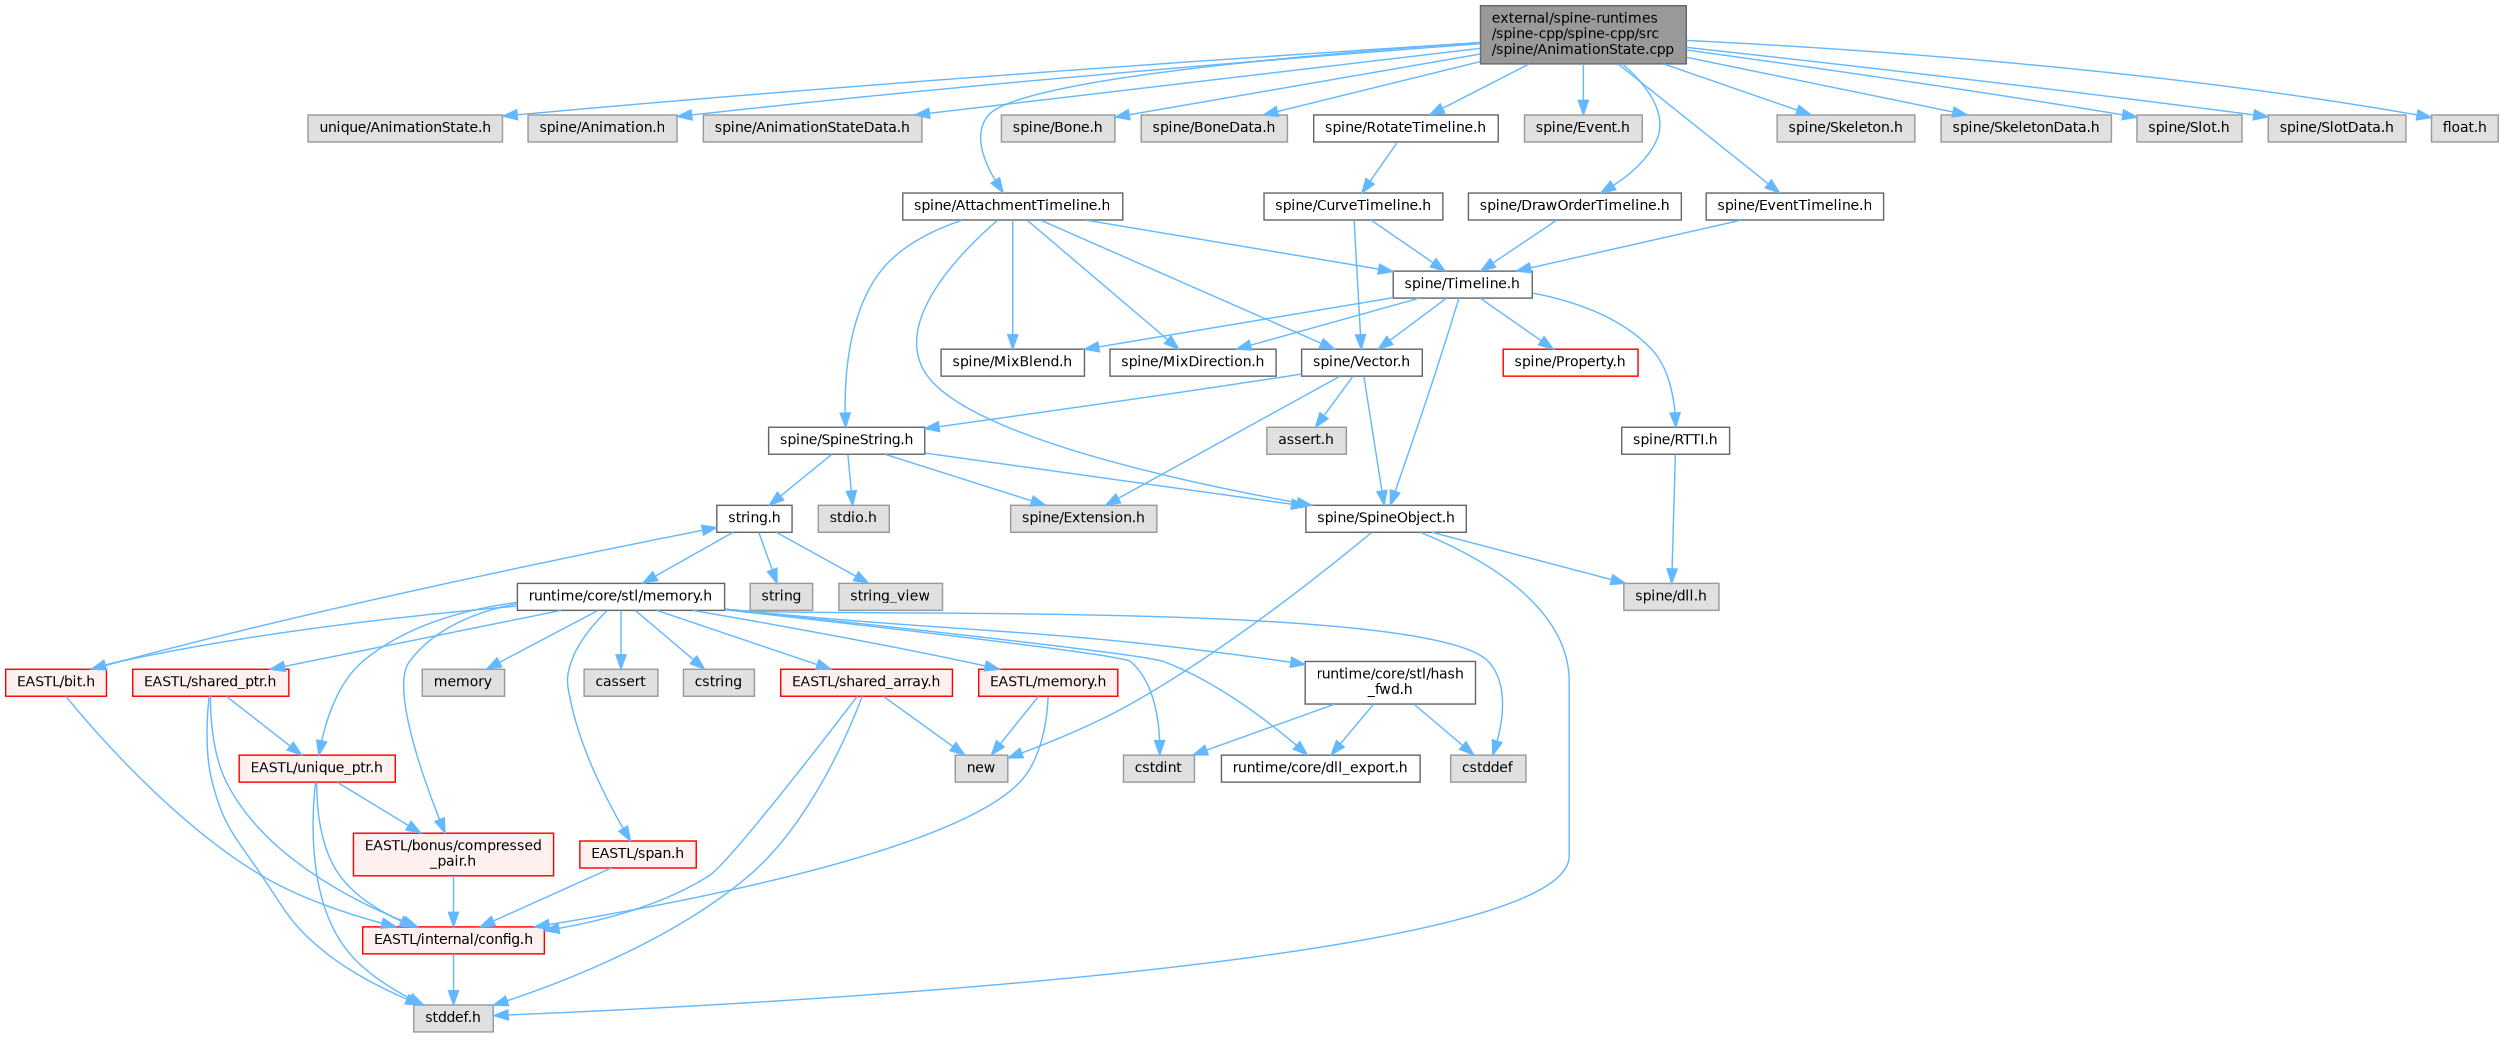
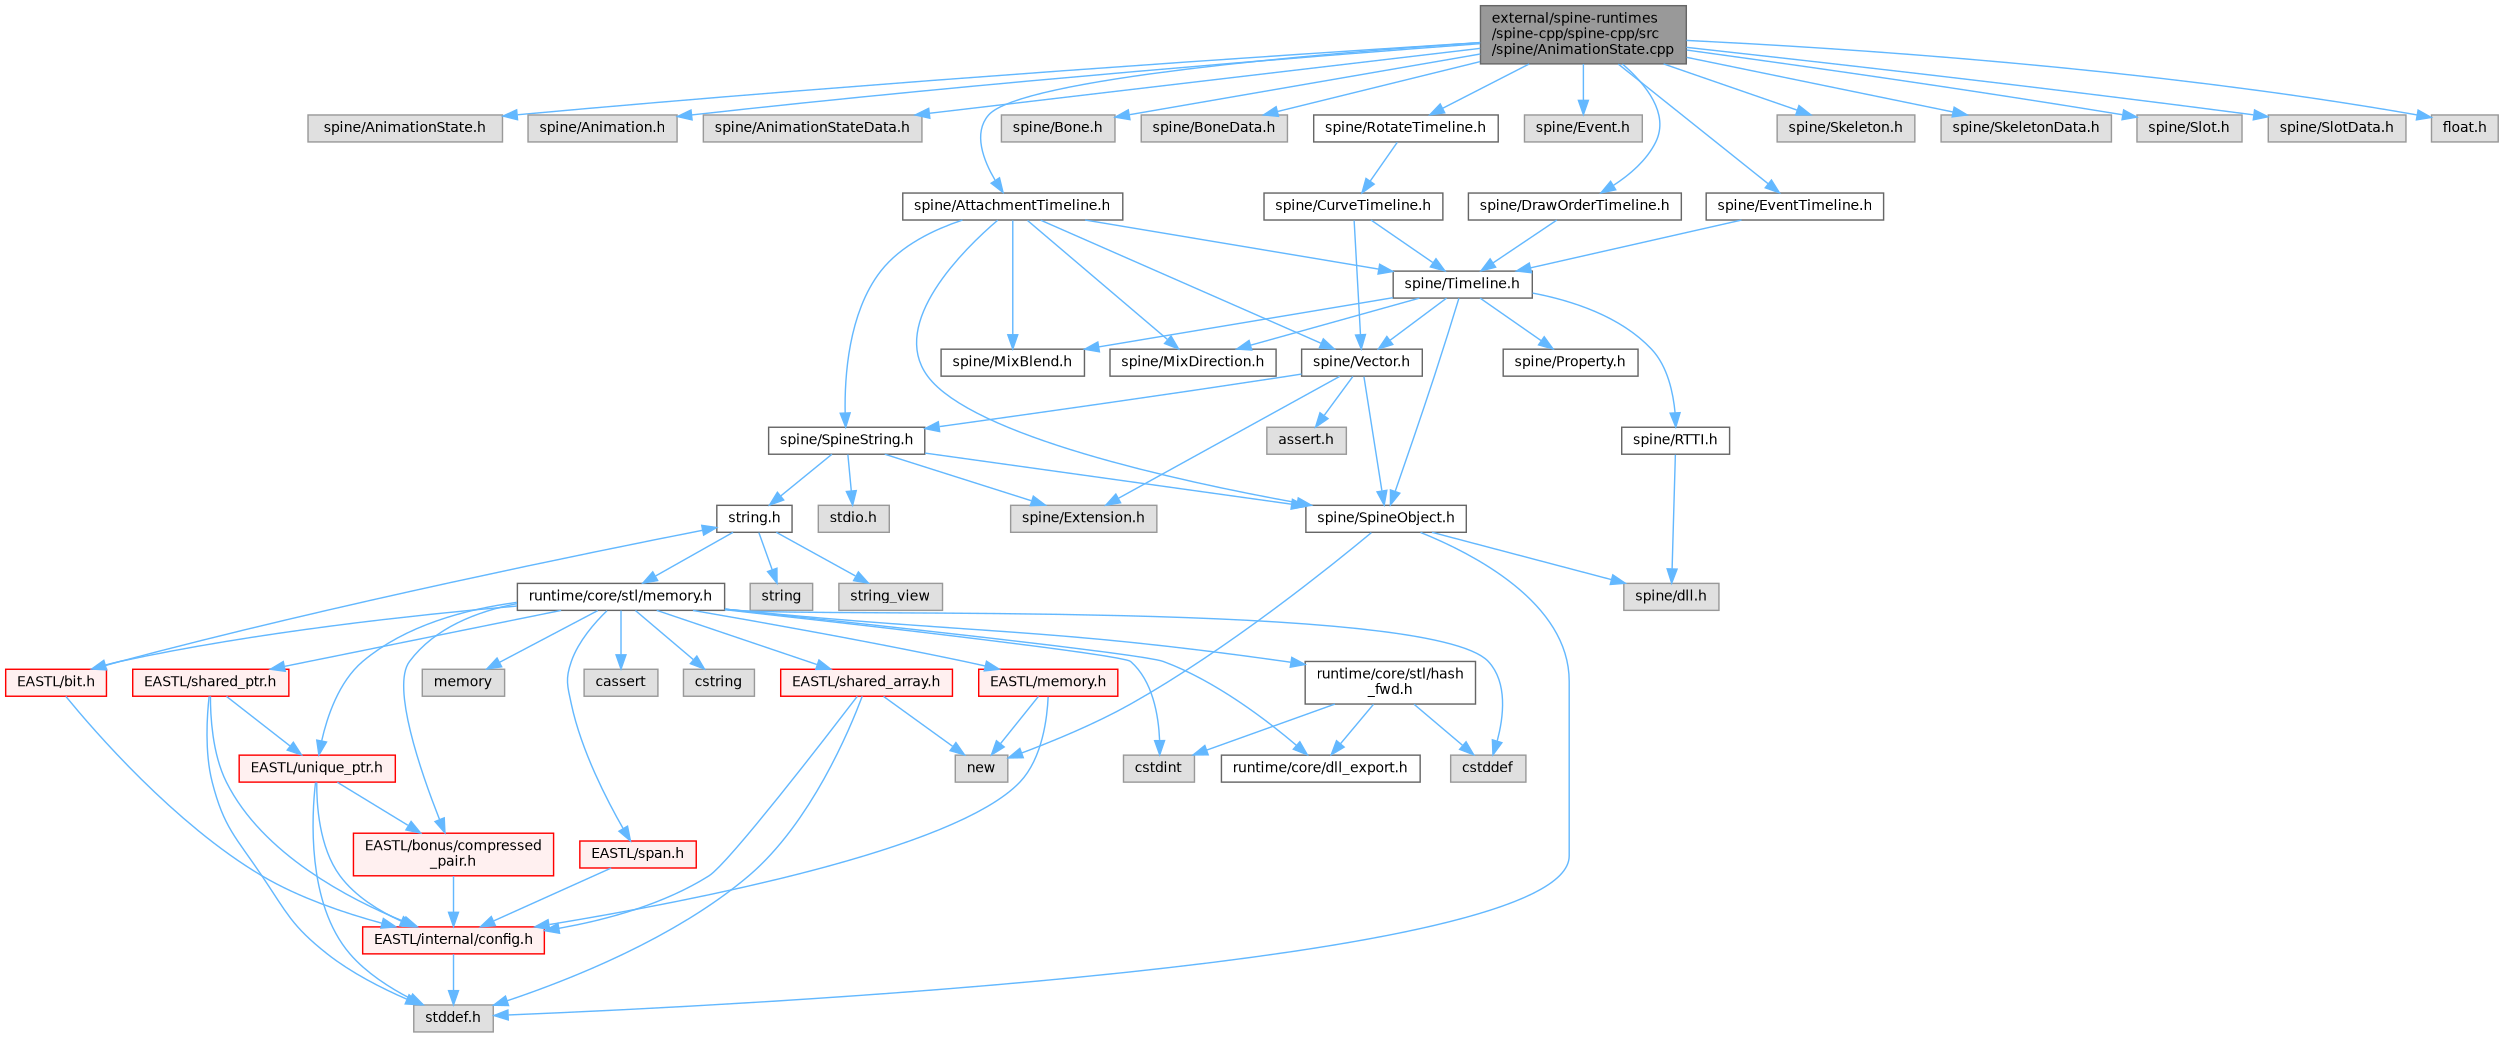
(405, 128) -> (405, 128)
(1571, 363) -> (1571, 363)
